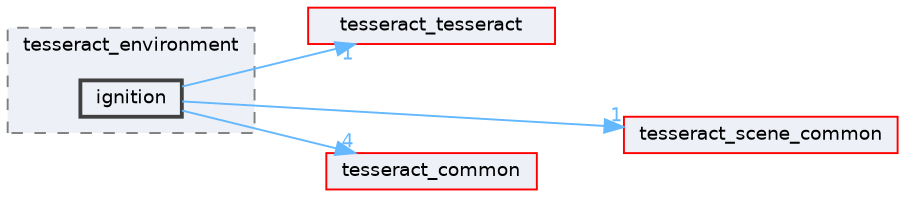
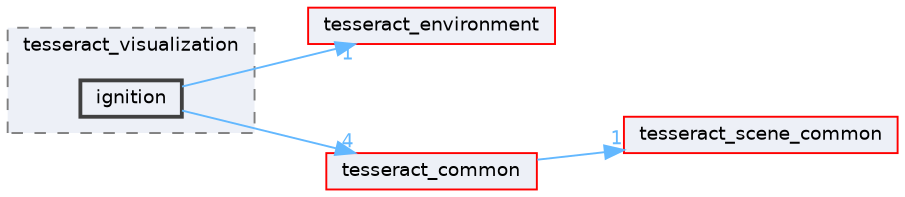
(432, 26) -> (432, 26)
(131, 46) -> (131, 46)
(393, 114) -> (571, 156)
